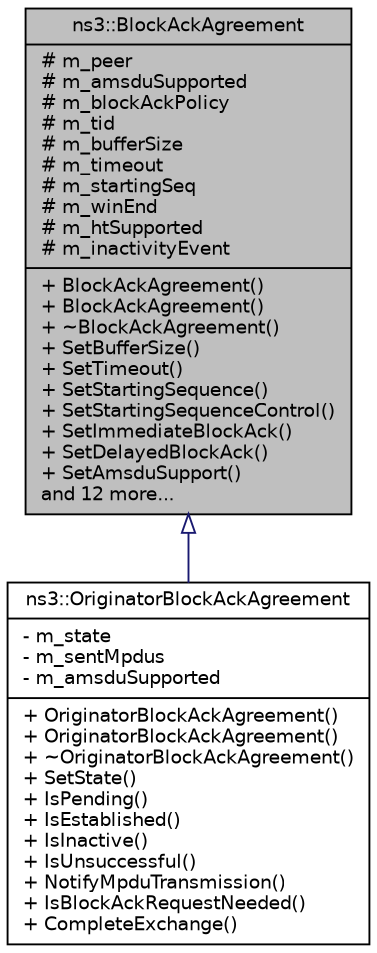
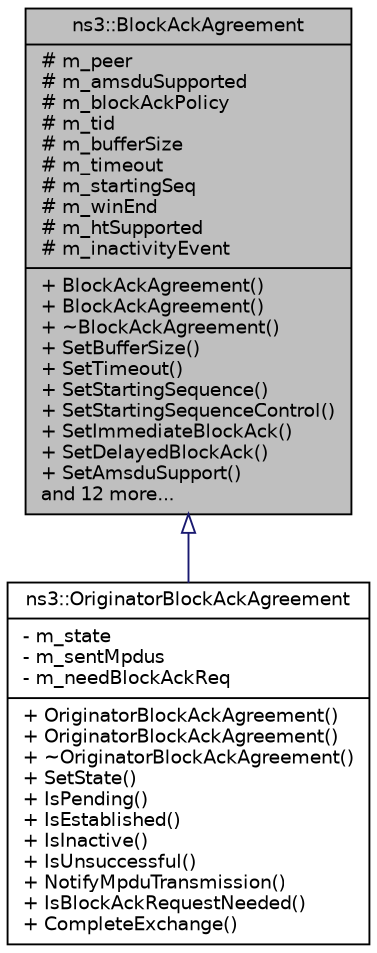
(122, 678) -> (127, 678)
